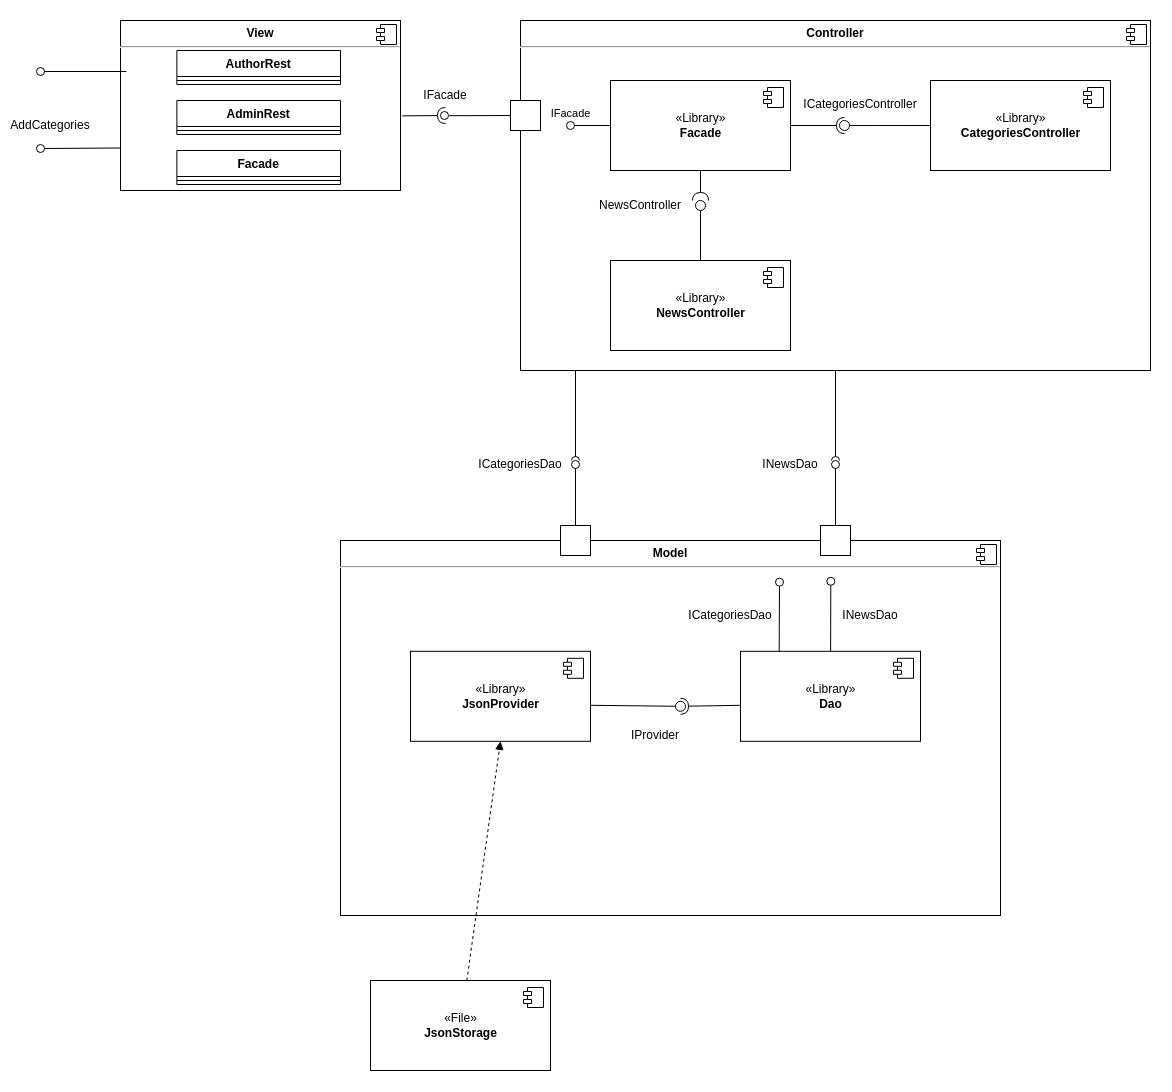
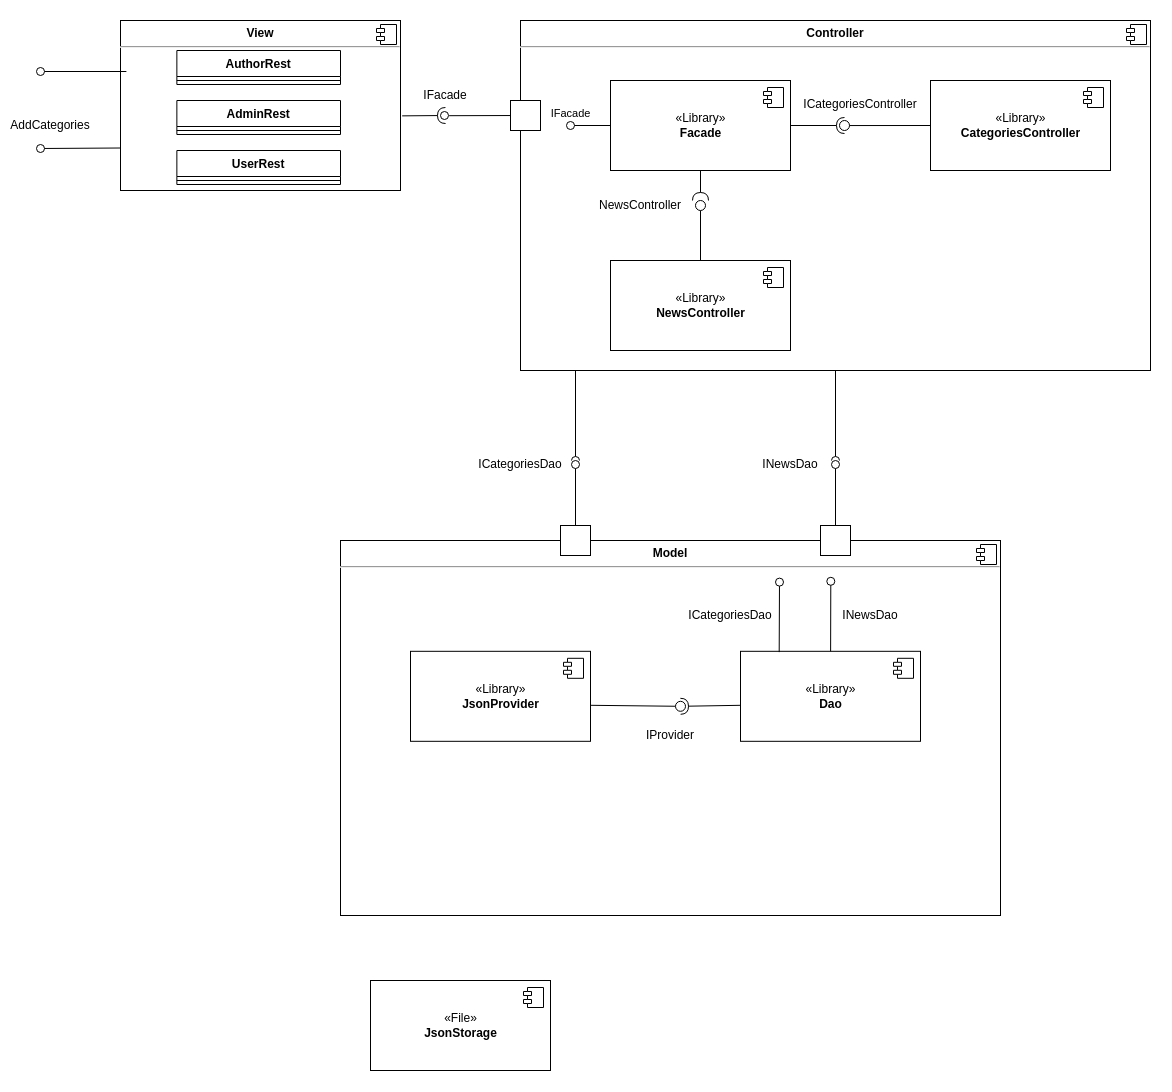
(258, 164) -> (258, 164)
(656, 736) -> (671, 736)
(483, 865) -> none
